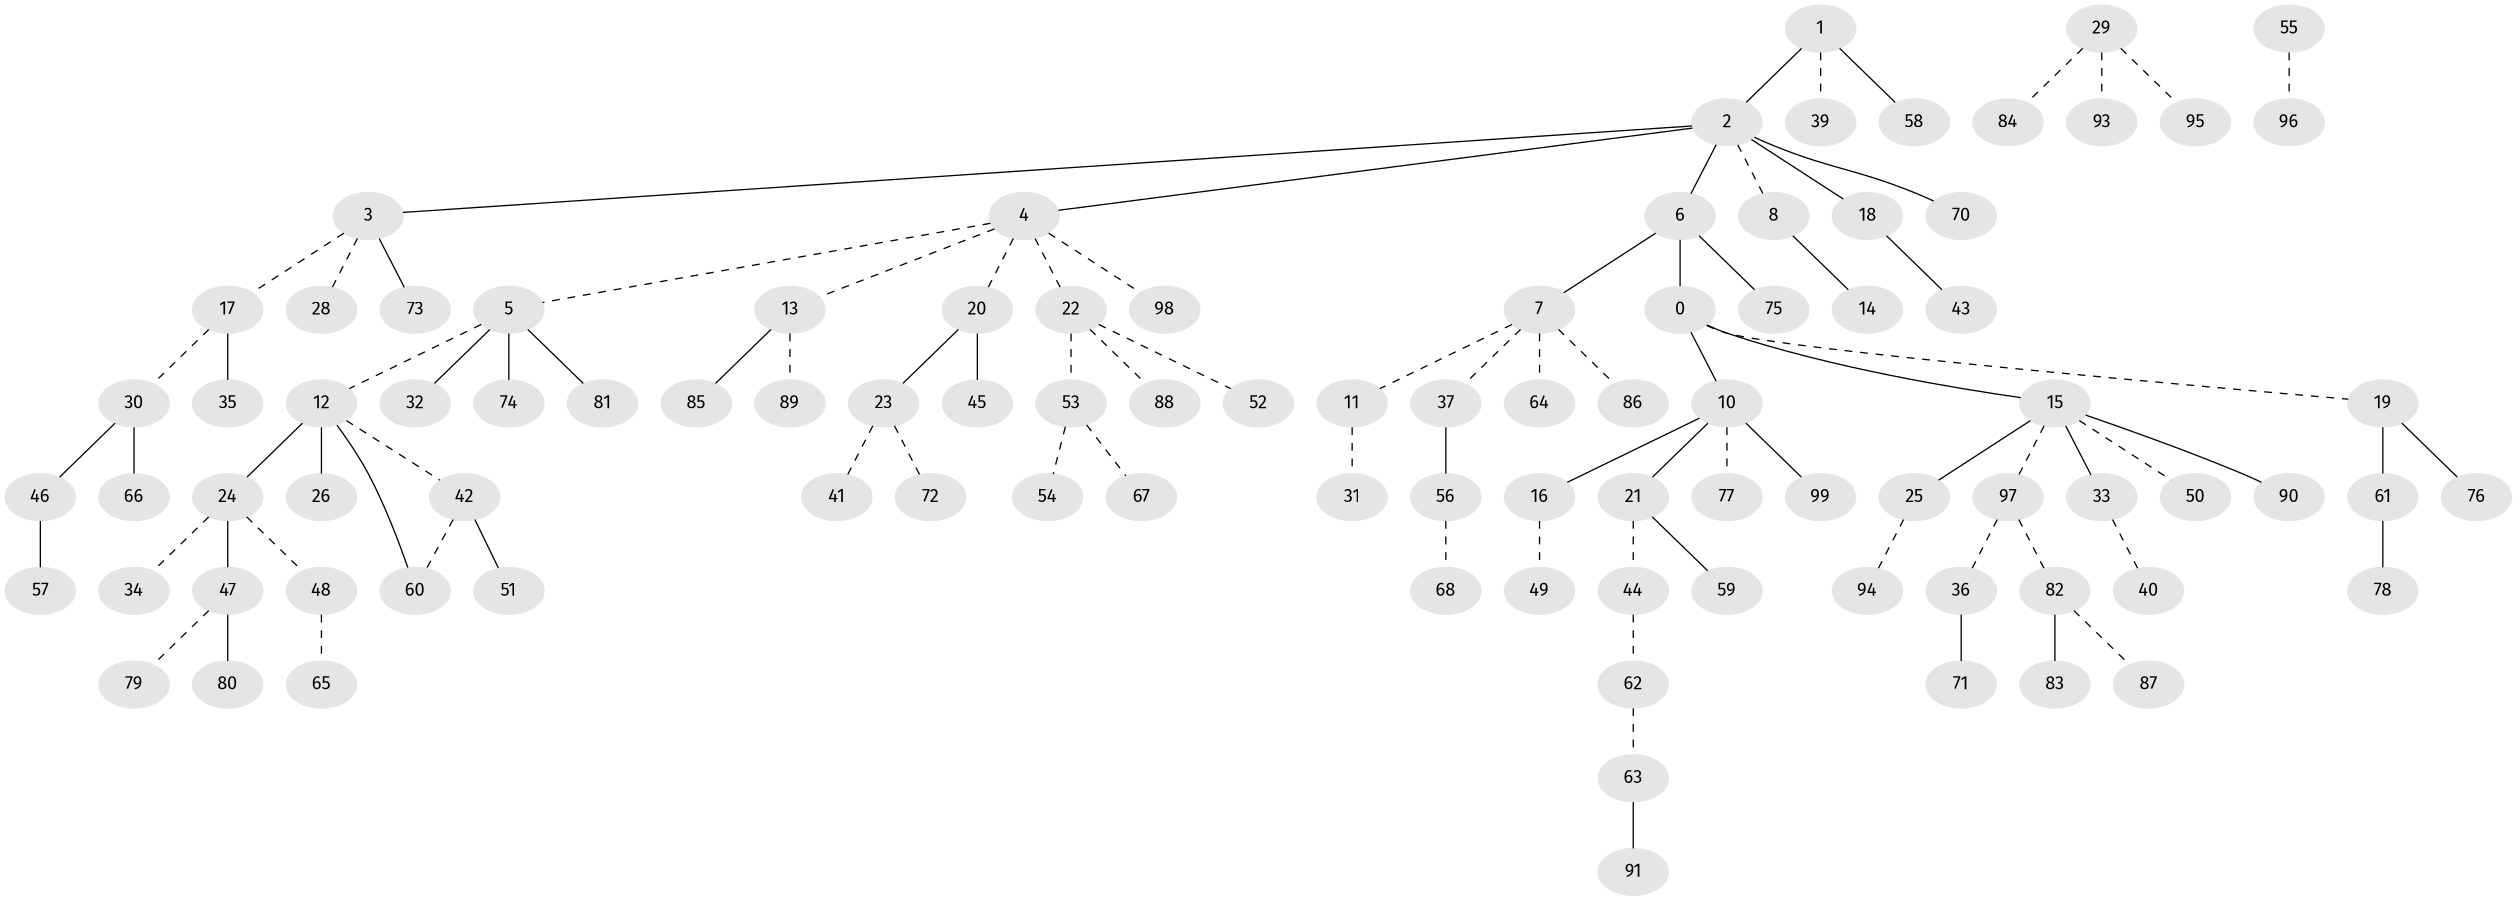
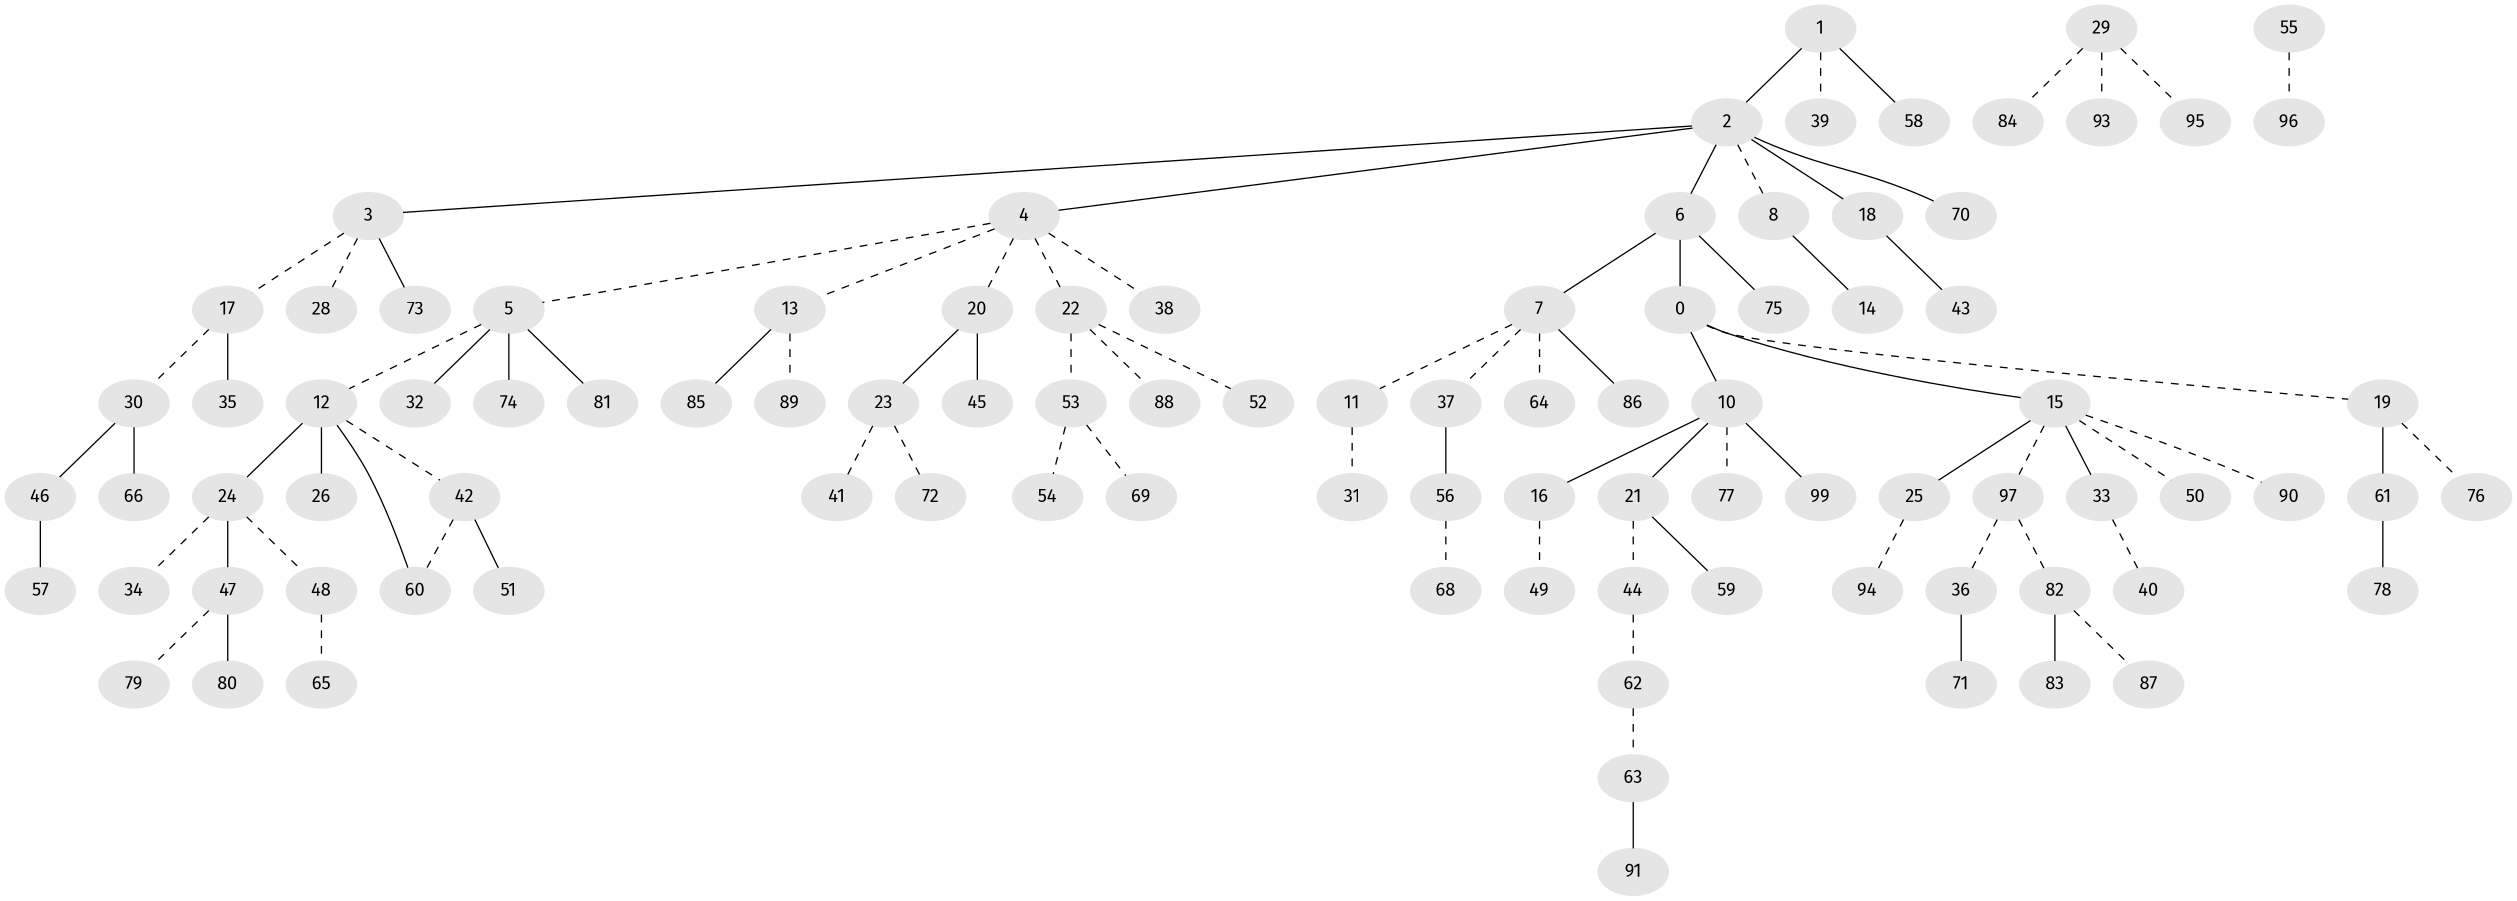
(1165, 310) -> (1165, 310)
(1586, 356) -> (1586, 356)
(2174, 447) -> (2174, 447)
(2430, 450) -> (2430, 450)
(1141, 497) -> (1141, 497)
